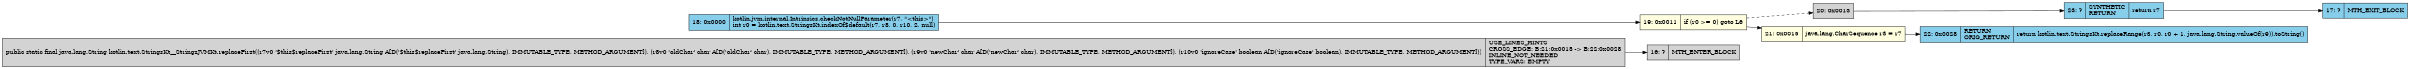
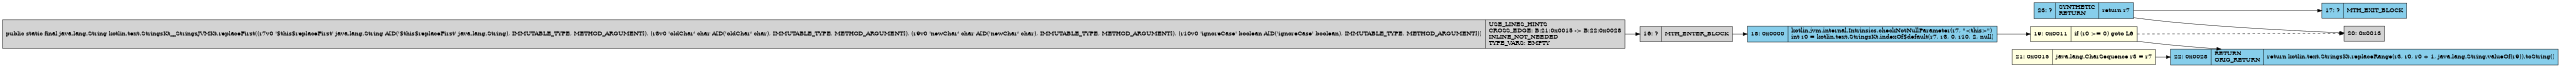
(1957, 11) -> (2237, 27)
(1752, 27) -> (2177, 46)
none -> (1738, 34)
